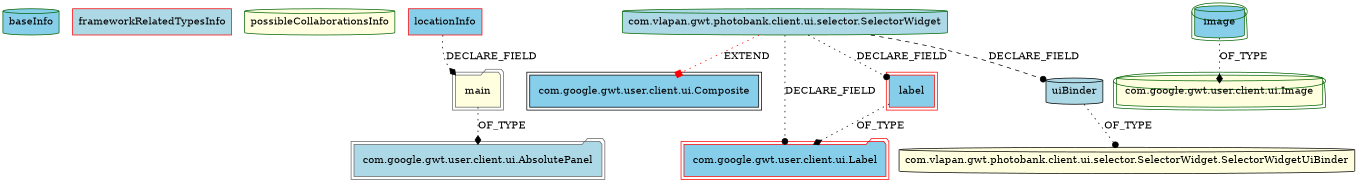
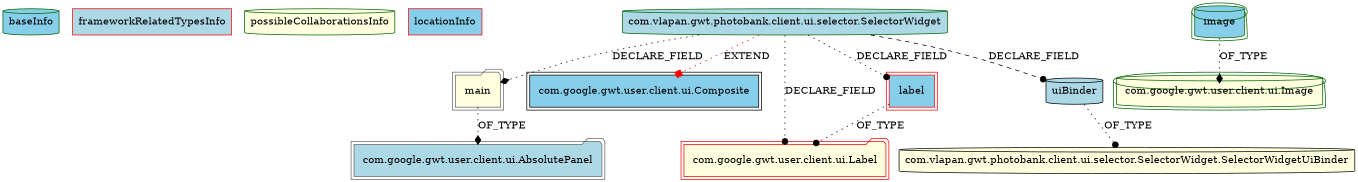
(443, 52) -> (603, 53)
(854, 123) -> (854, 123)
(785, 160) -> (785, 160)
